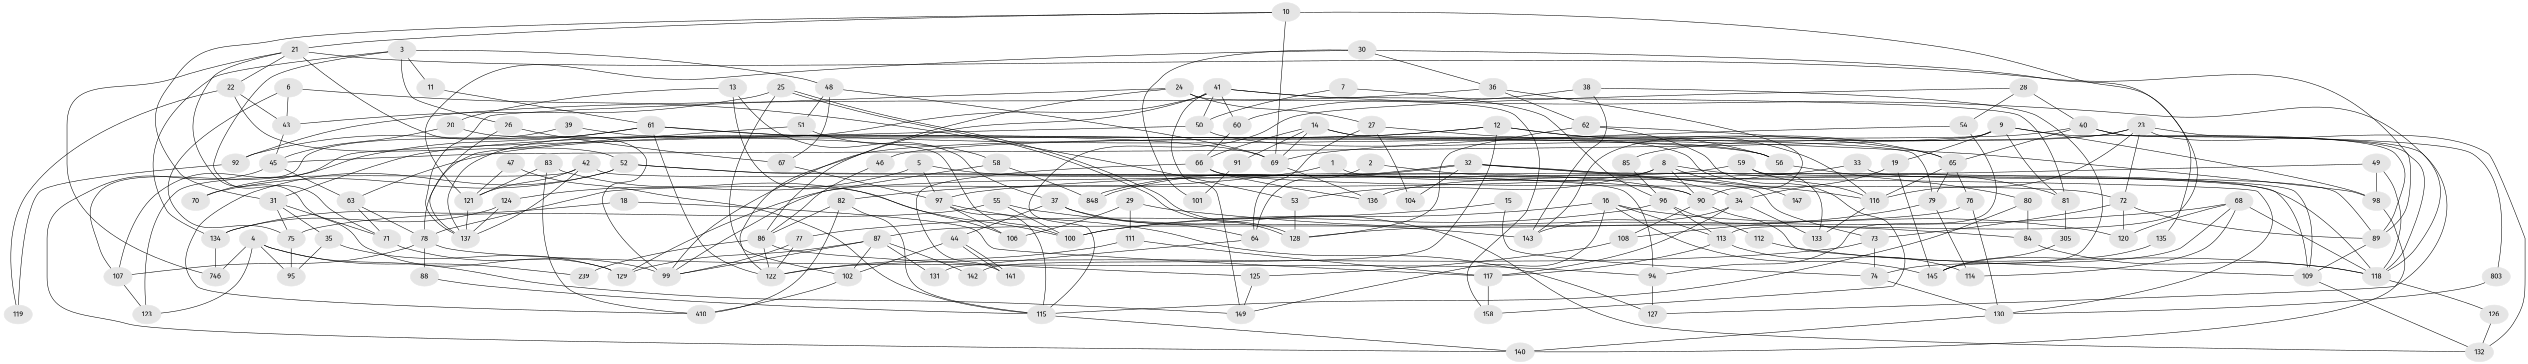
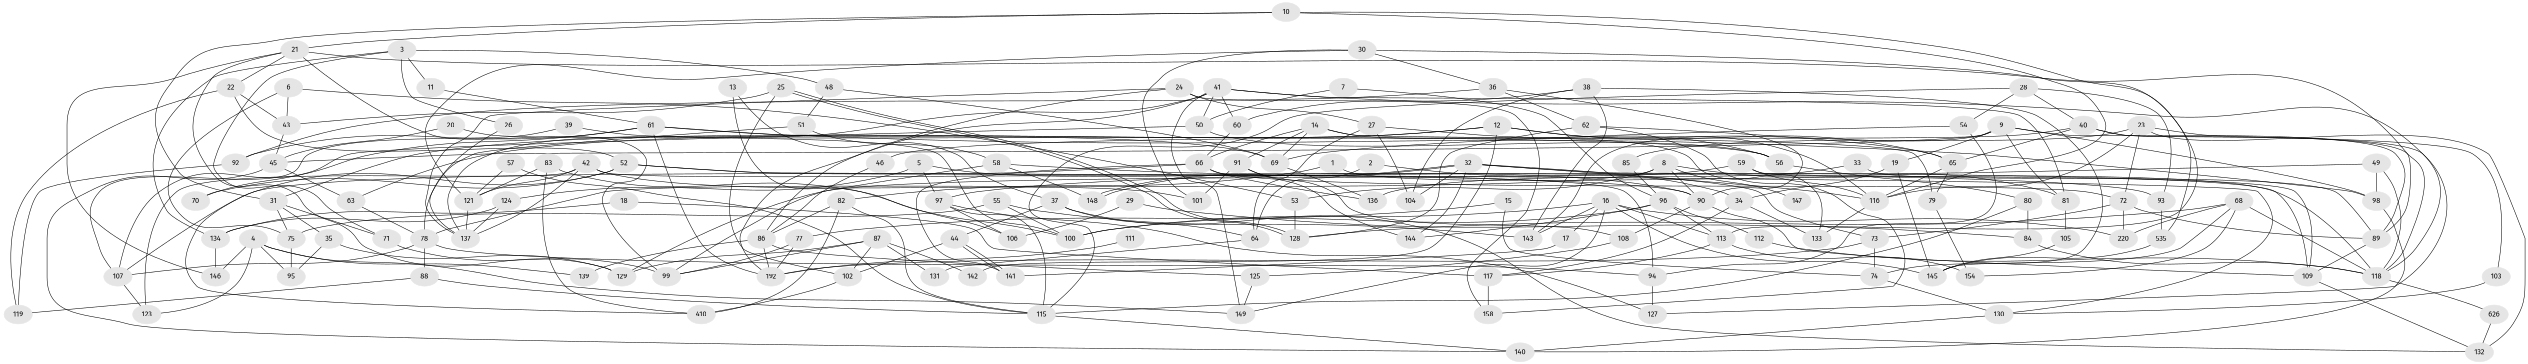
(1281, 88) -> (1832, 43)
(589, 96) -> none
none -> (1476, 117)
(1383, 140) -> none
(511, 163) -> (511, 163)
(782, 163) -> none
none -> (645, 174)
none -> (890, 188)
(1092, 201) -> (1092, 201)
(1970, 201) -> none
none -> (2161, 201)
(366, 217) -> none
(1677, 219) -> (1567, 220)
(1130, 220) -> none
(1779, 223) -> (1350, 209)
none -> (1411, 239)
none -> (1566, 239)
(2066, 239) -> (2066, 239)
(2123, 239) -> (2123, 239)
(2161, 239) -> (2161, 239)
(1284, 257) -> none
(216, 277) -> (216, 277)
(584, 277) -> (584, 277)
(771, 277) -> (771, 277)
(1970, 277) -> (1970, 277)
(2496, 277) -> (2496, 277)
none -> (212, 296)
(2494, 314) -> (2494, 314)
